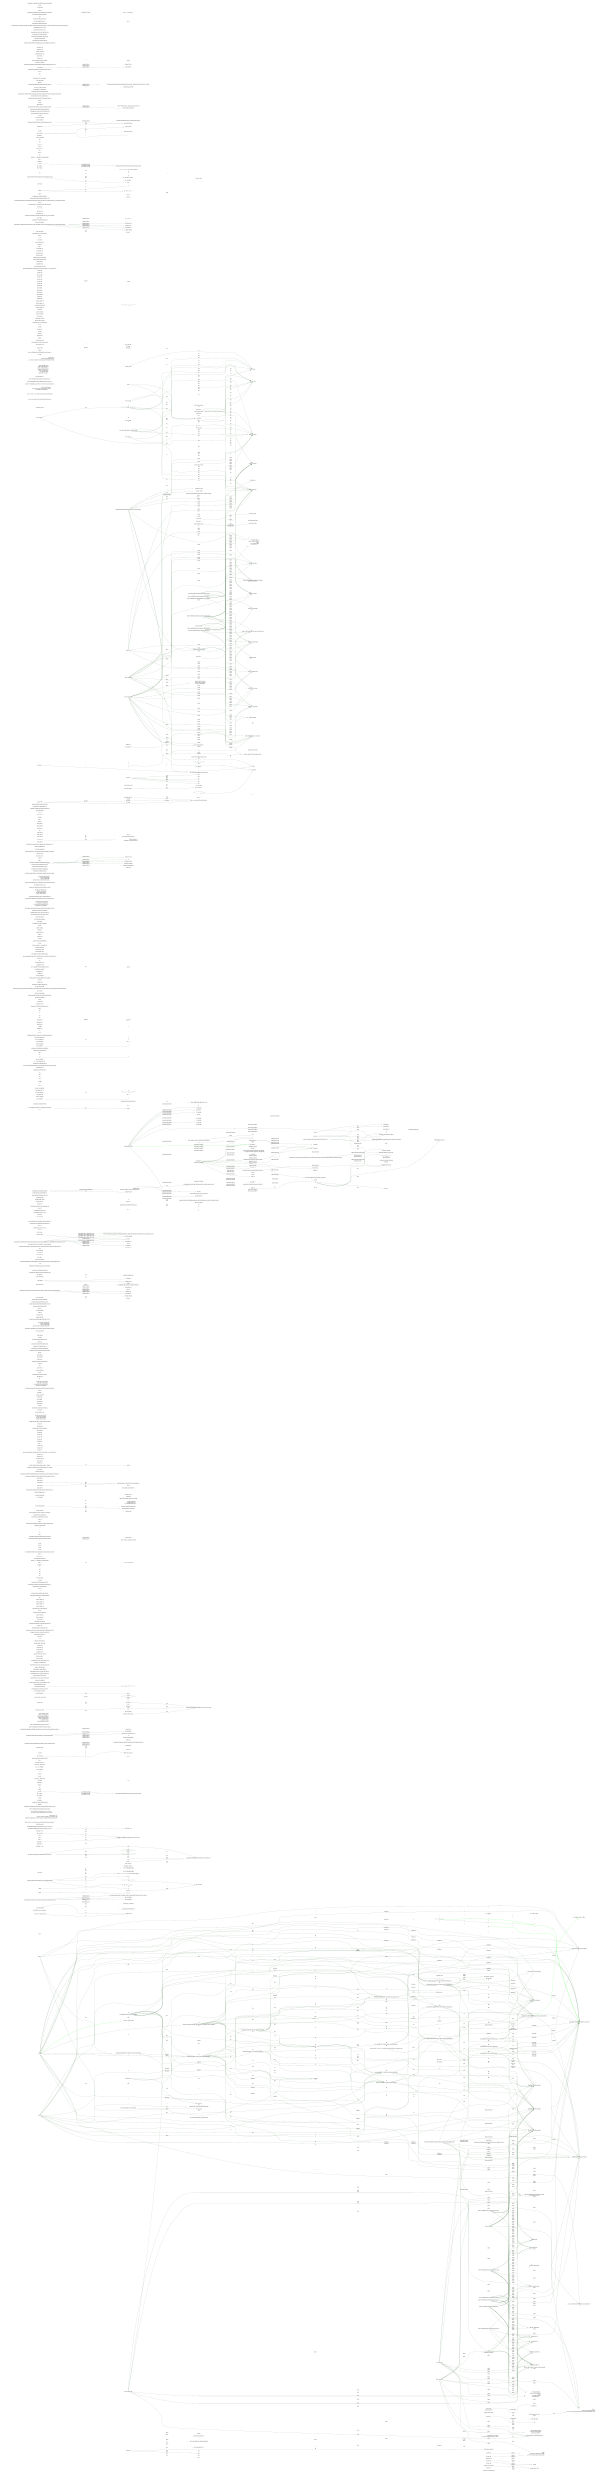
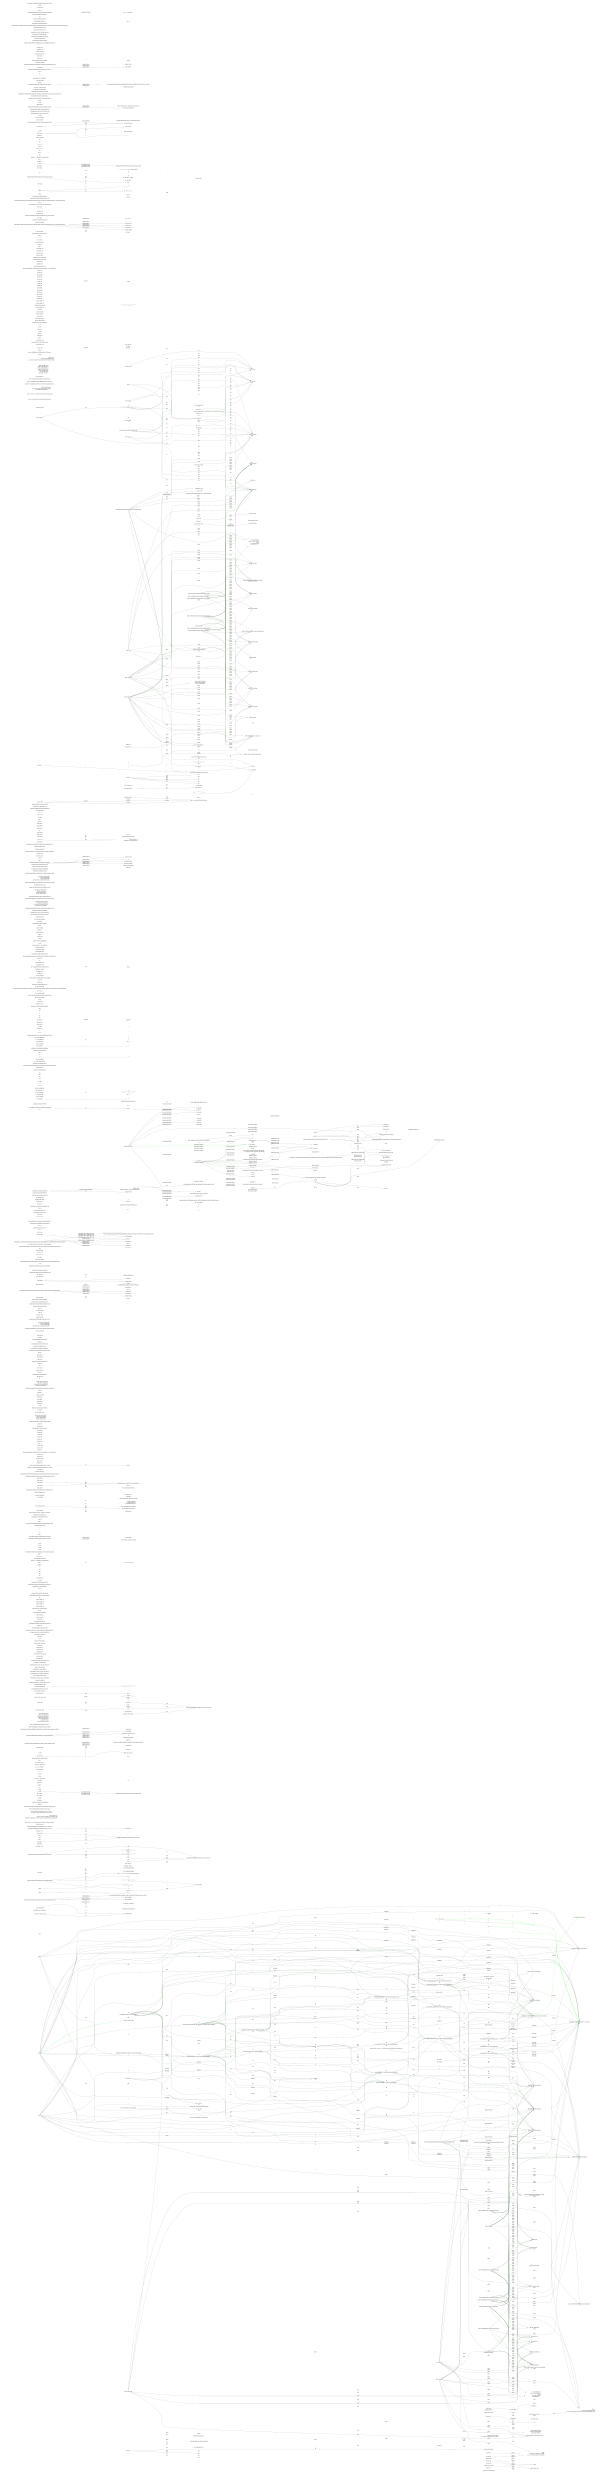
(156, 1117) -> (163, 1110)
